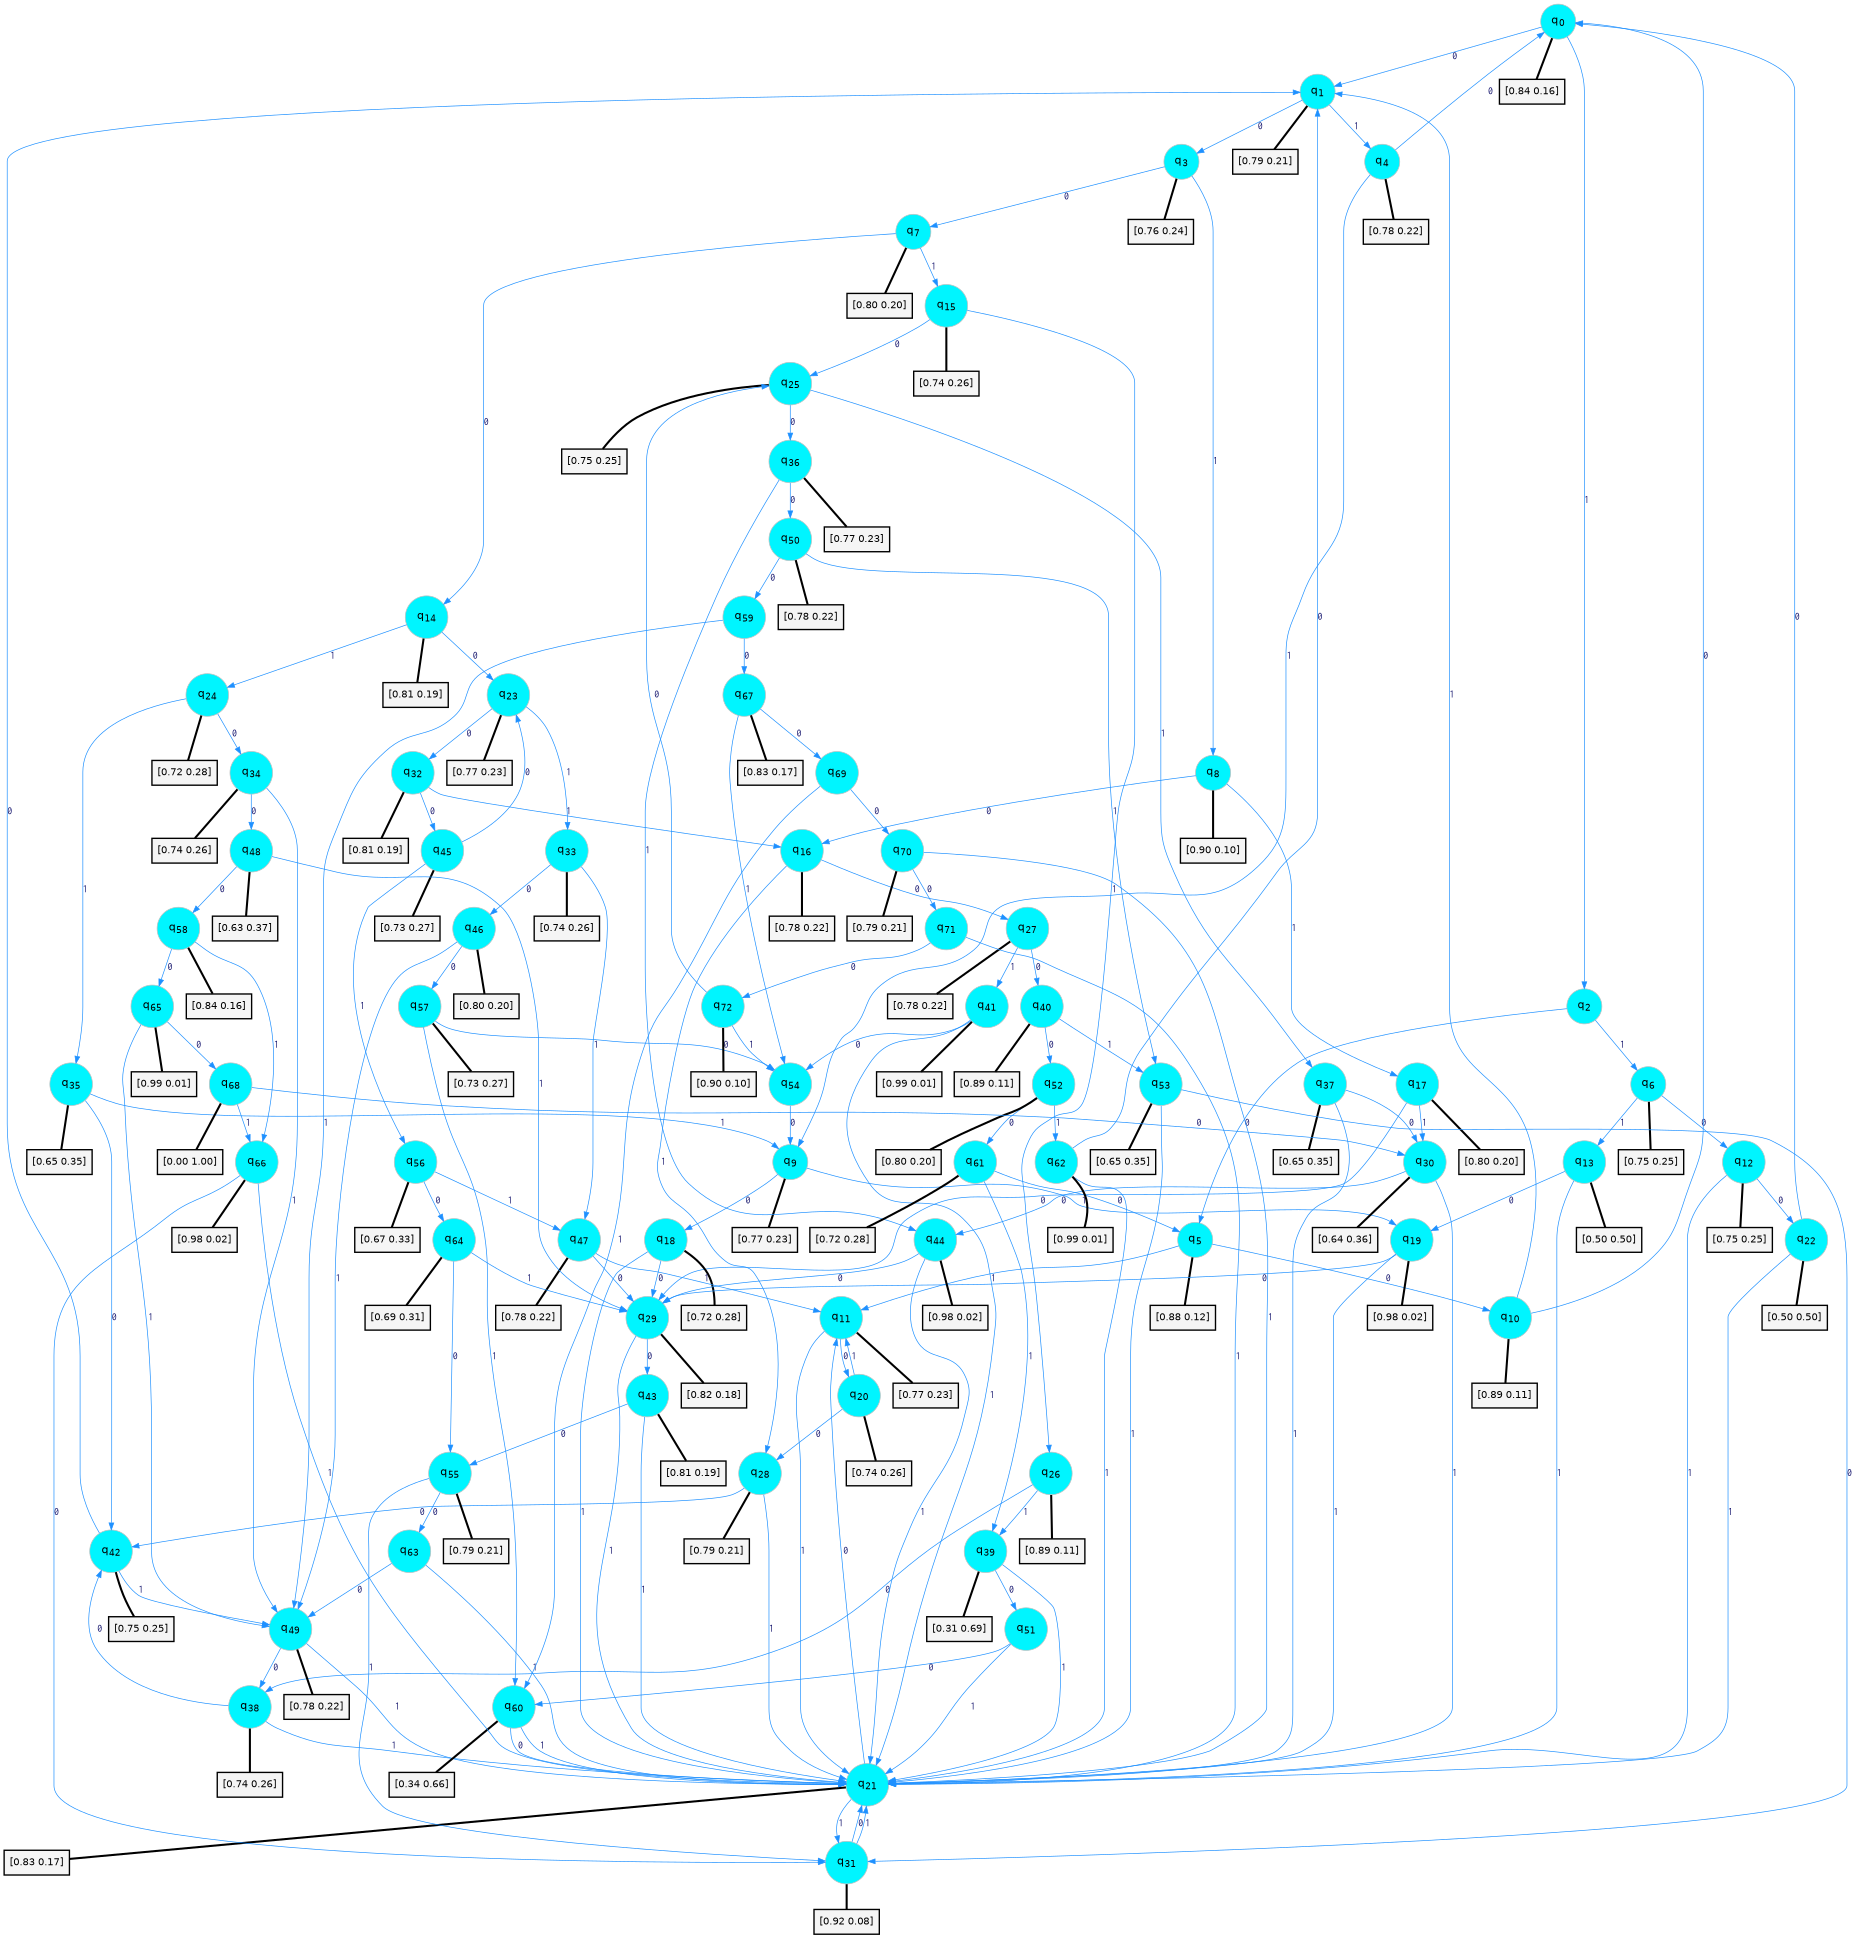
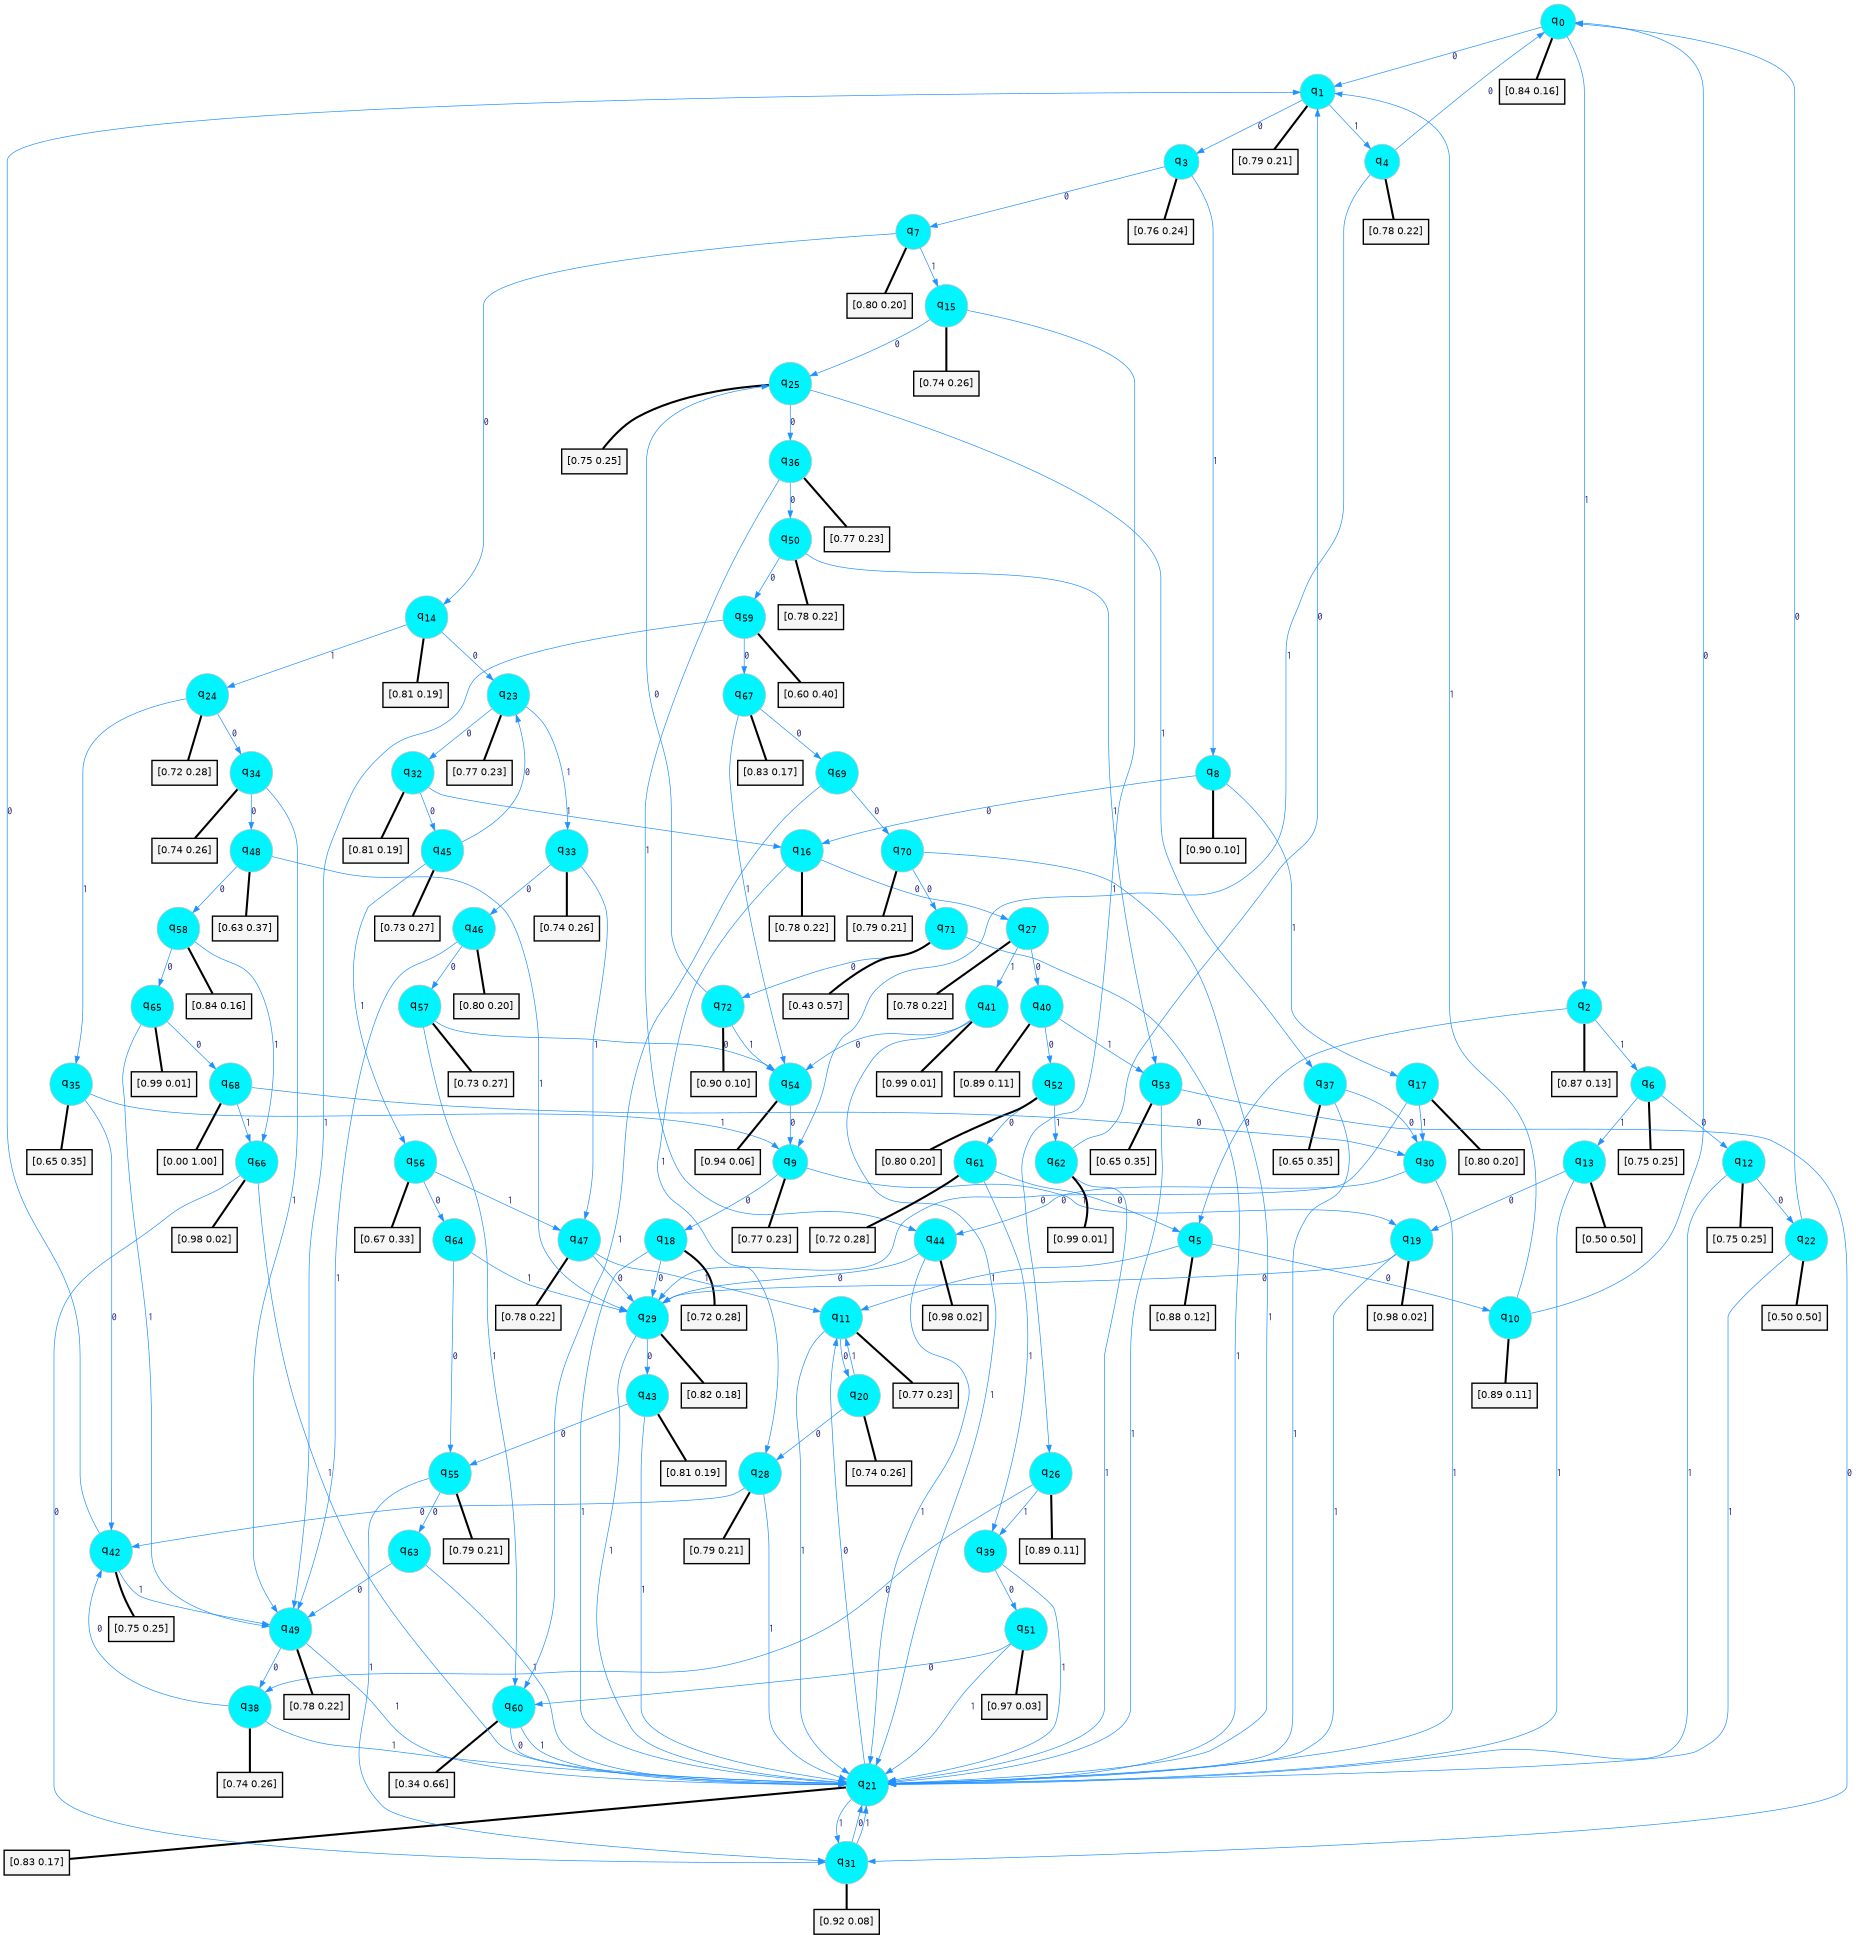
none -> (811, 695)
none -> (816, 1006)
none -> (1584, 1084)
none -> (728, 1162)
(1345, 1240) -> none
(398, 1318) -> none
(959, 1629) -> none
none -> (1014, 1707)
